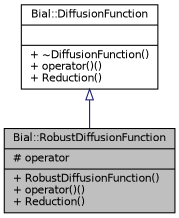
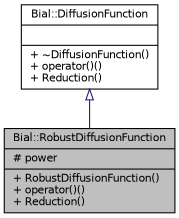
(41, 158) -> (35, 158)
